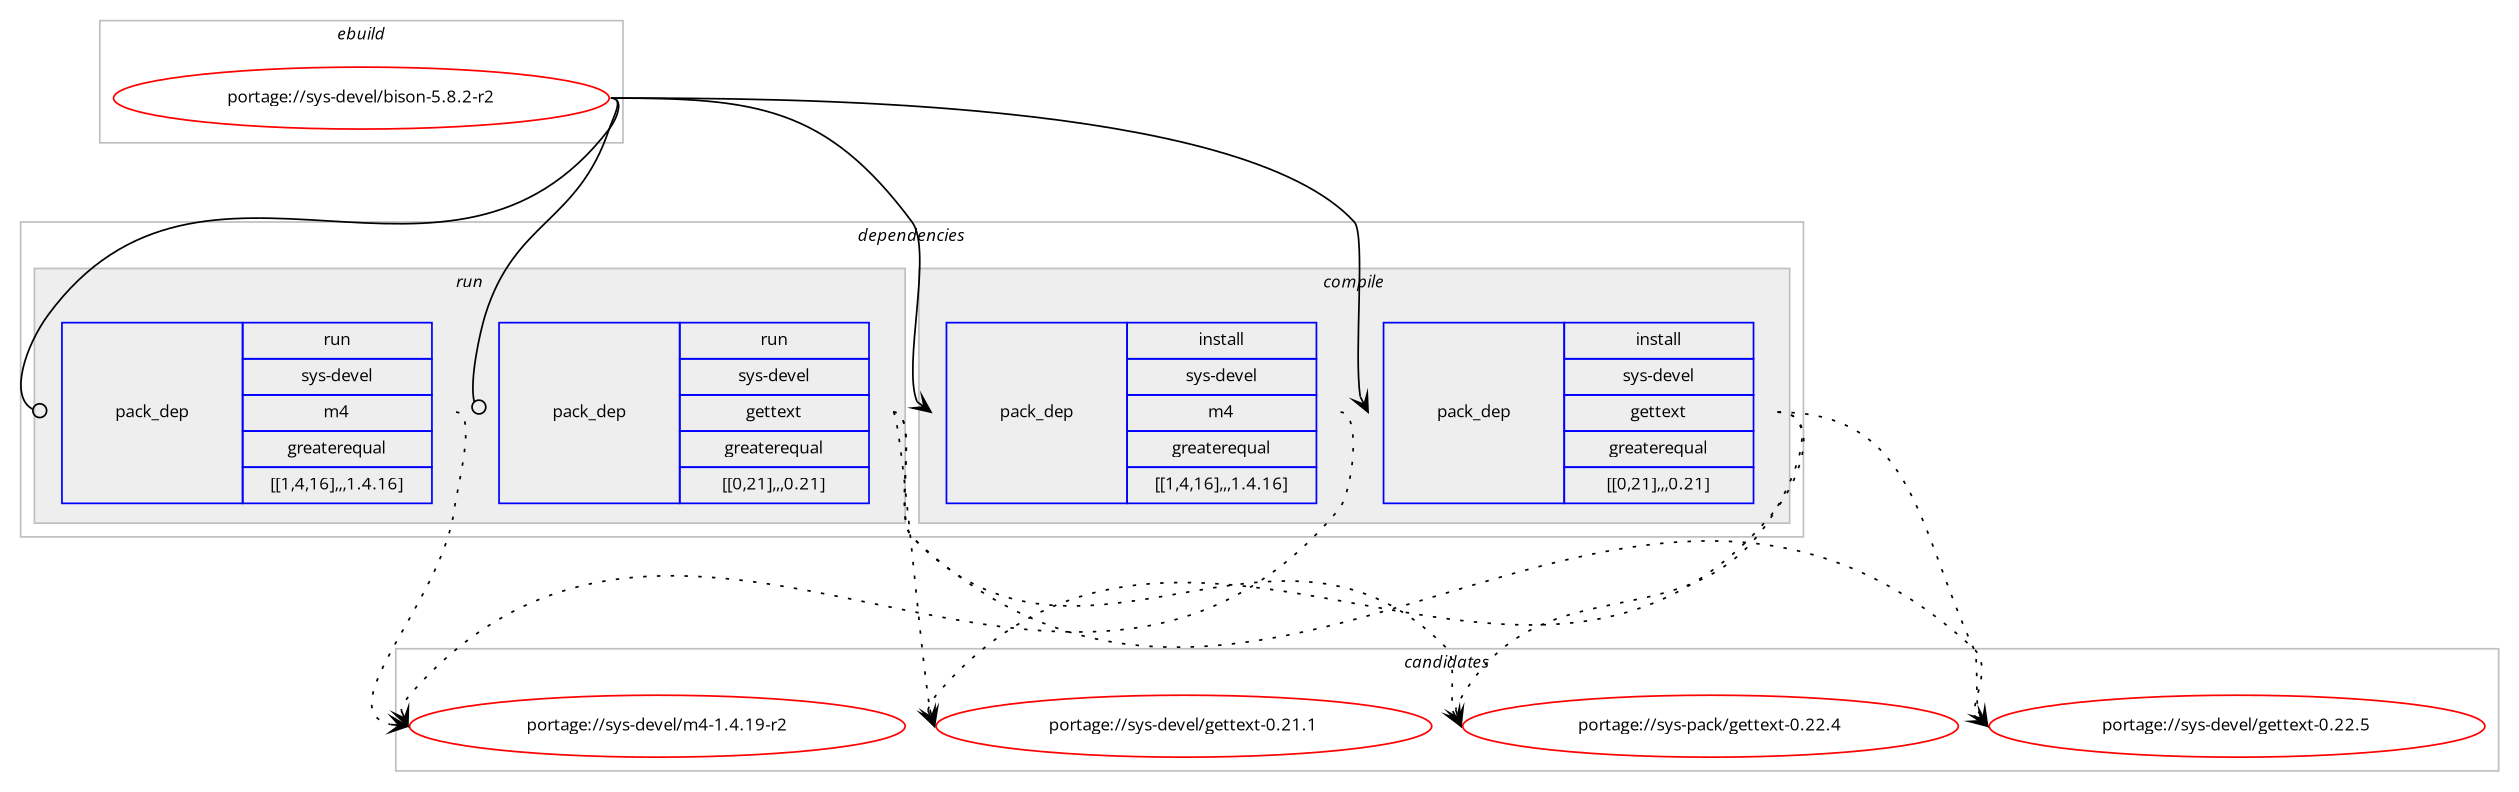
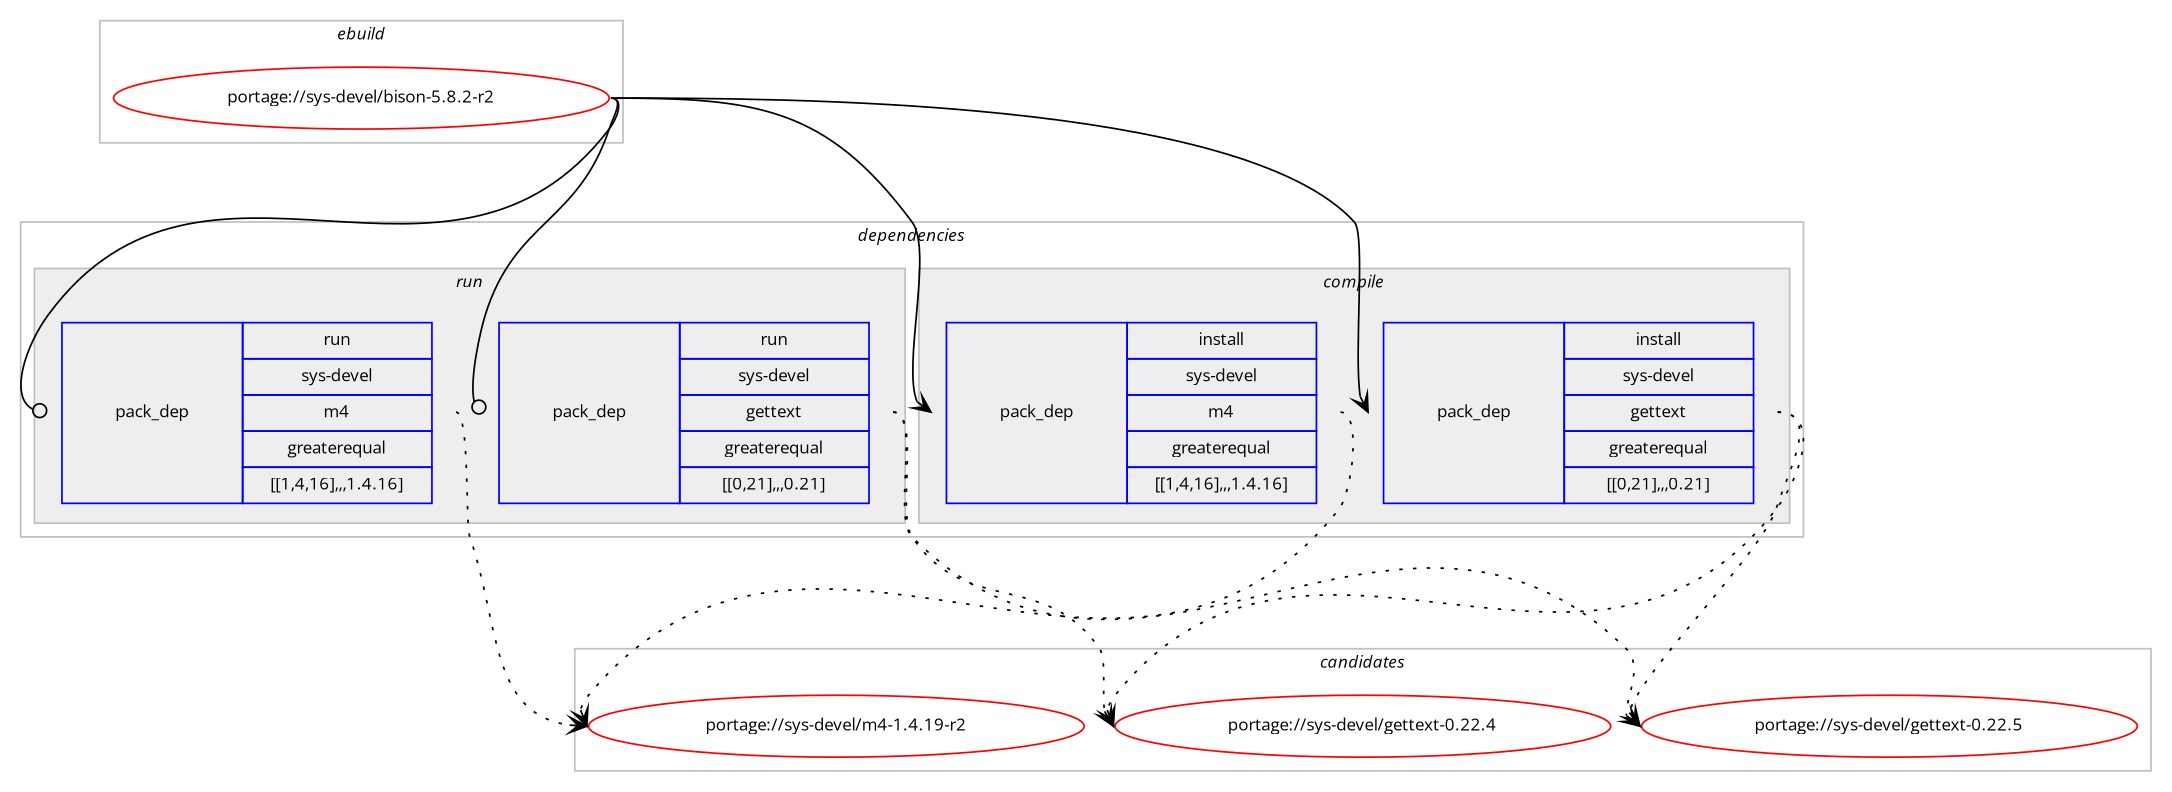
(1184, 726) -> none
(1711, 726) -> (1363, 726)
